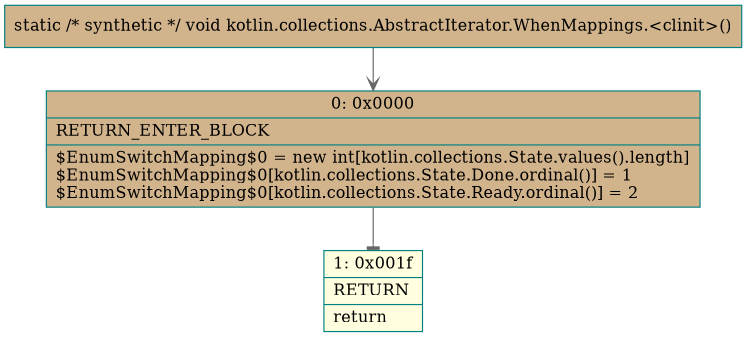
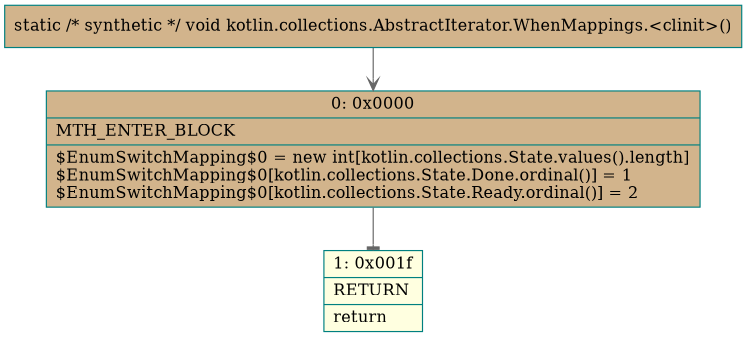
(163, 131) -> (146, 131)
